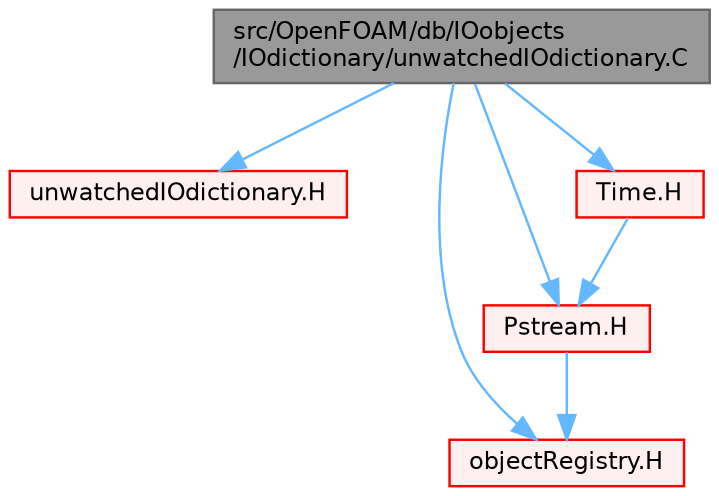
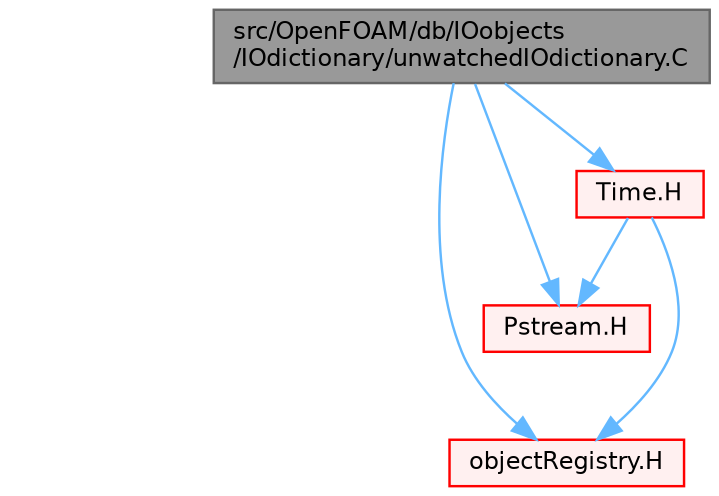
(178, 194) -> none
(567, 384) -> (677, 329)
